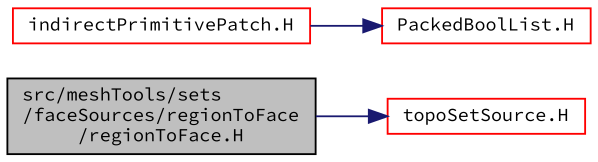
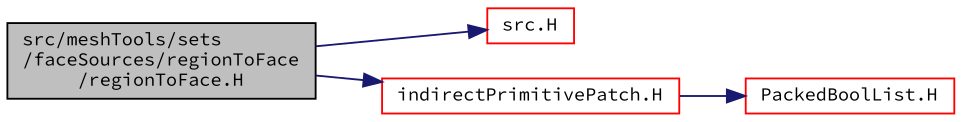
none -> (340, 78)
(486, 116) -> (531, 26)
